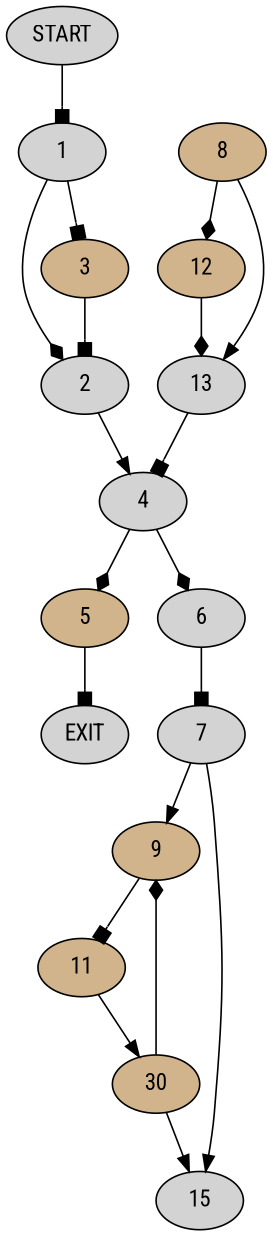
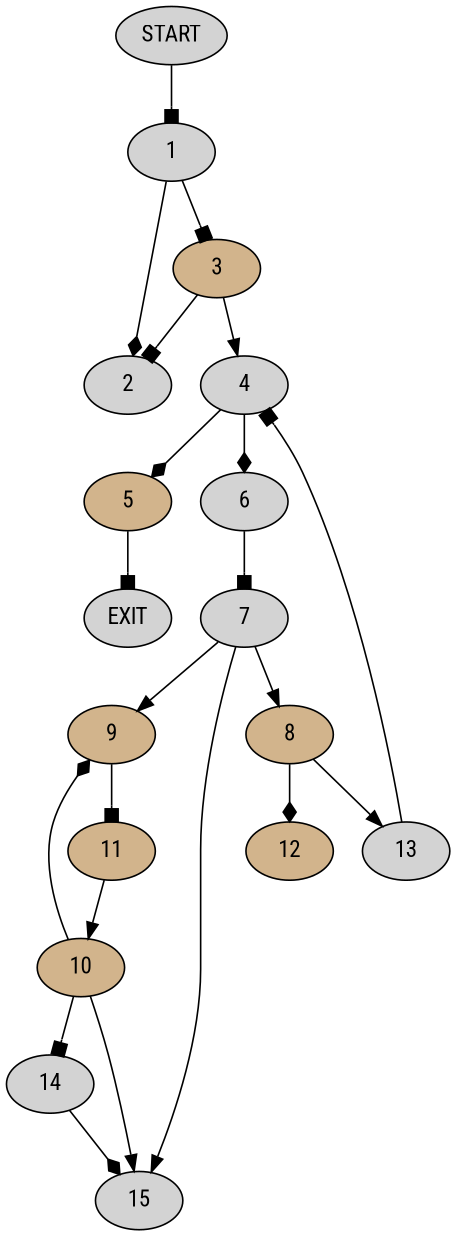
(201, 317) -> none
(110, 436) -> (229, 319)
none -> (264, 669)
none -> (50, 1084)
(156, 1084) -> (81, 968)
